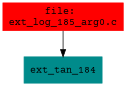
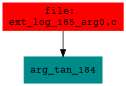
(63, 70) -> (63, 70)
